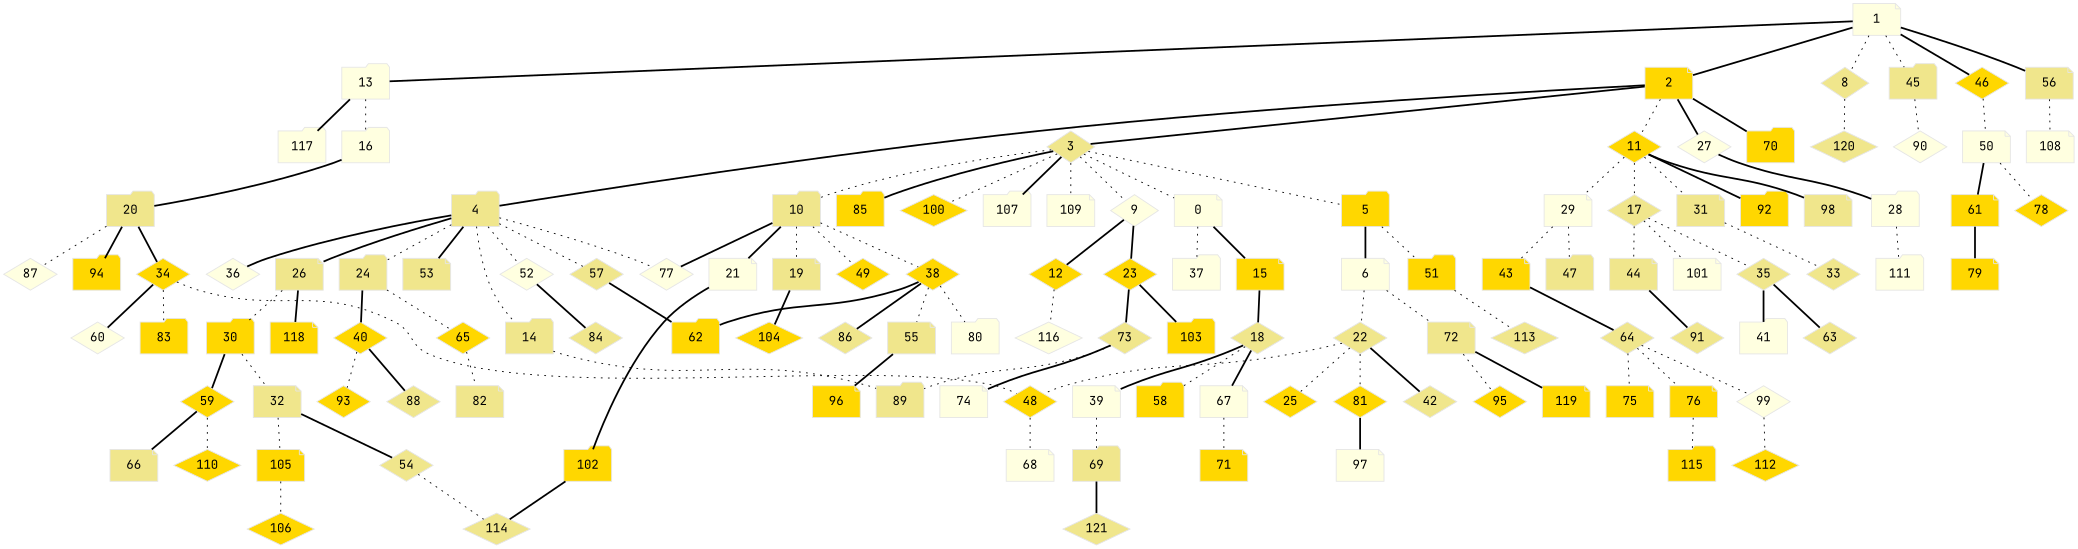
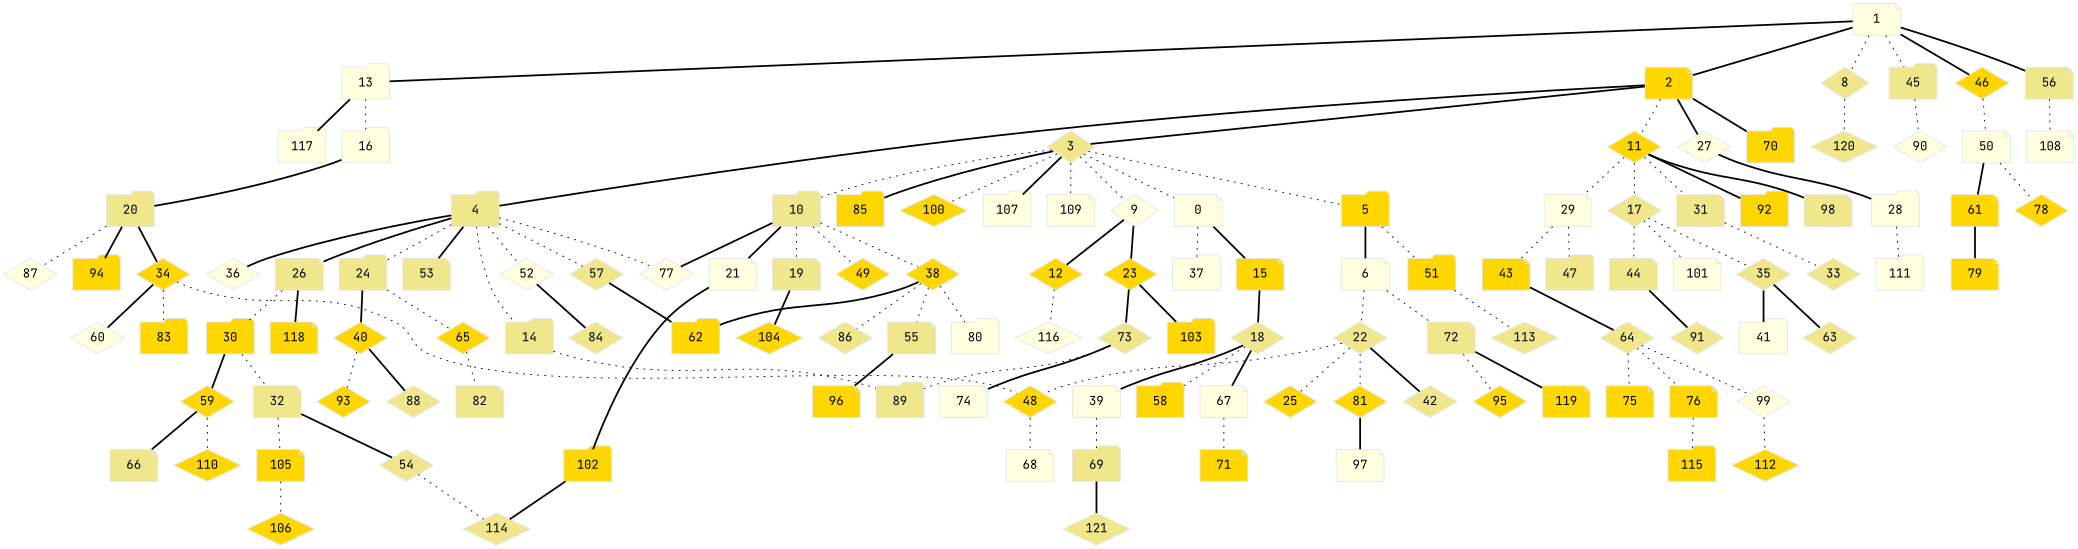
(889, 306) -> (889, 306)
